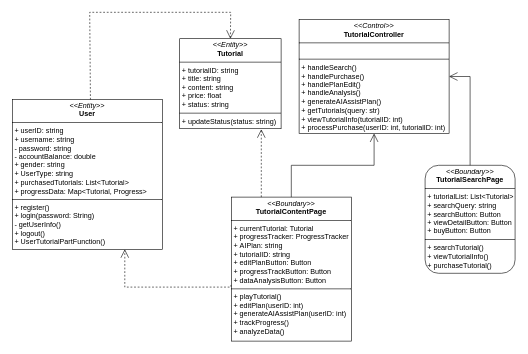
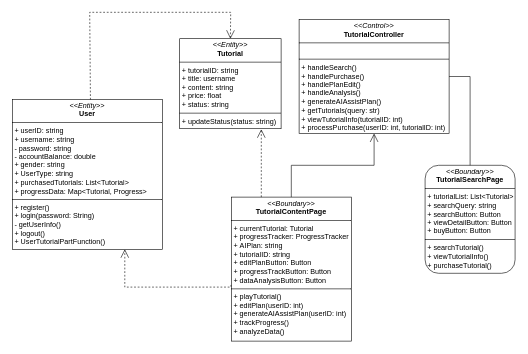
(454, 77) -> (453, 77)
(231, 78) -> (231, 78)
